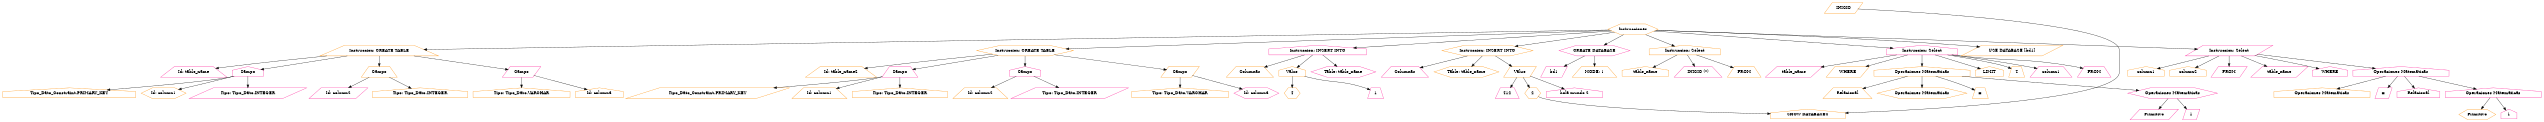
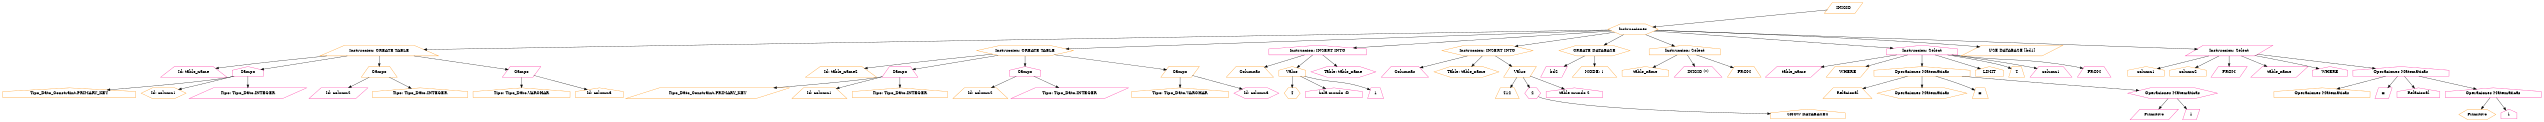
(1595, 51) -> (1595, 51)
(2119, 66) -> (1742, 18)
(1554, 72) -> (1554, 72)
none -> (1334, 93)
(1507, 93) -> (1507, 93)
(1533, 93) -> (1533, 93)
(1574, 93) -> (1574, 93)
